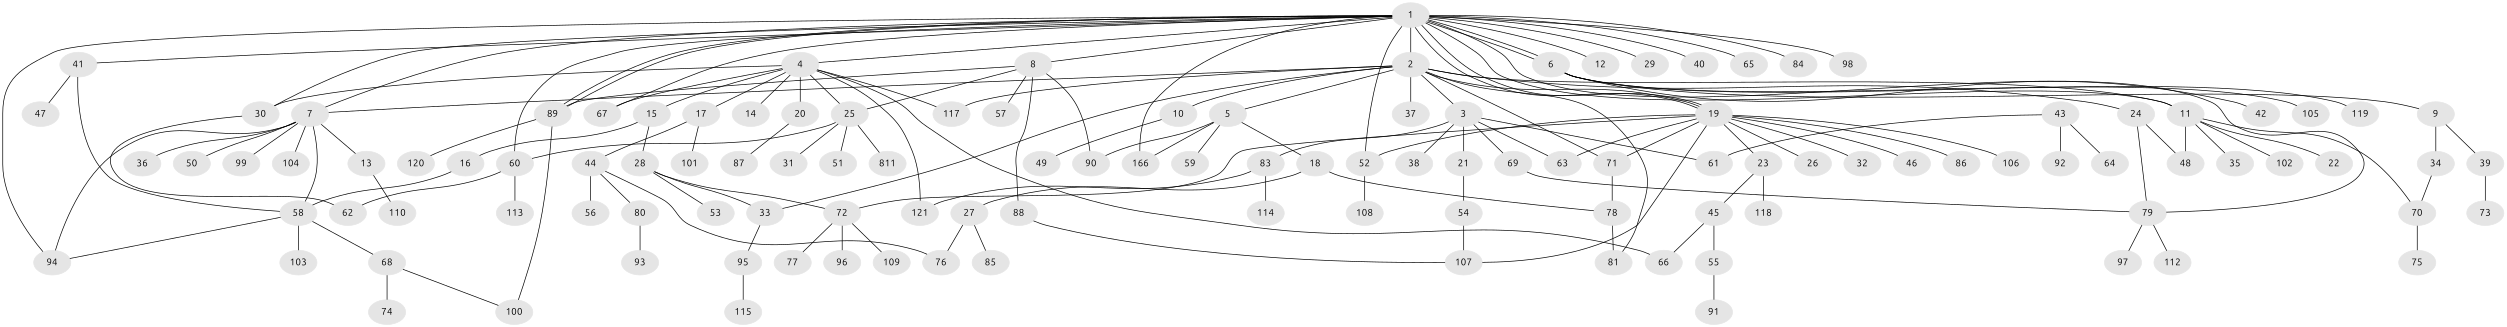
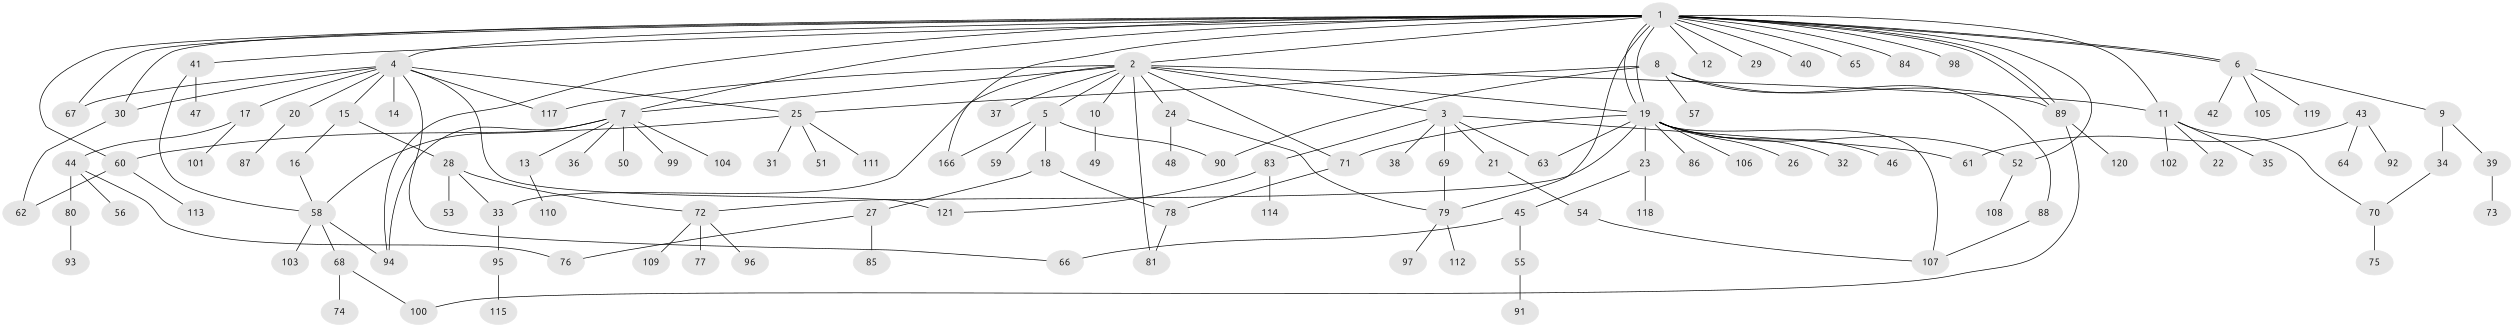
(1222, 40) -> none
(2186, 139) -> none
(888, 164) -> (871, 164)
